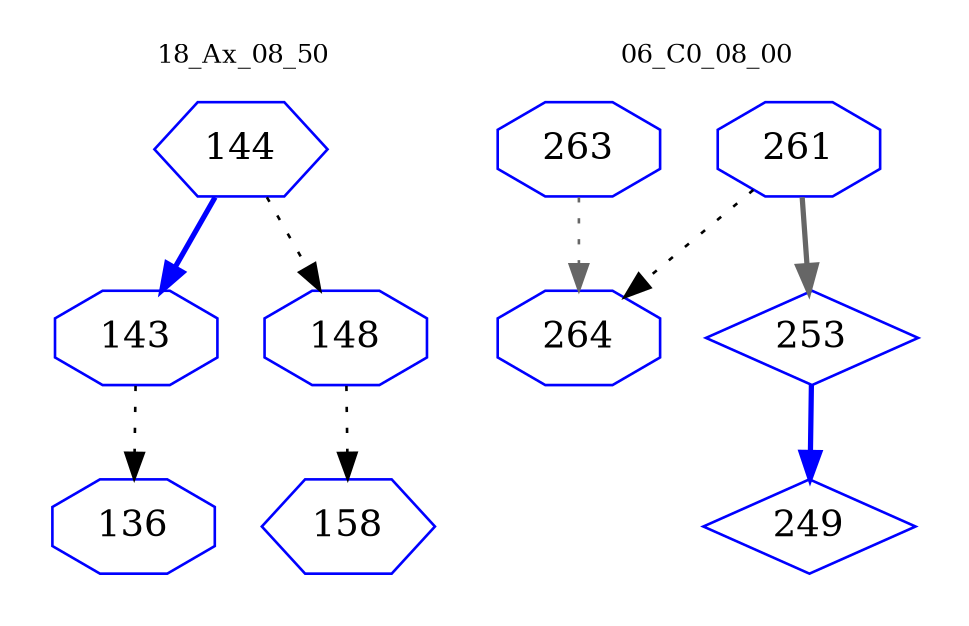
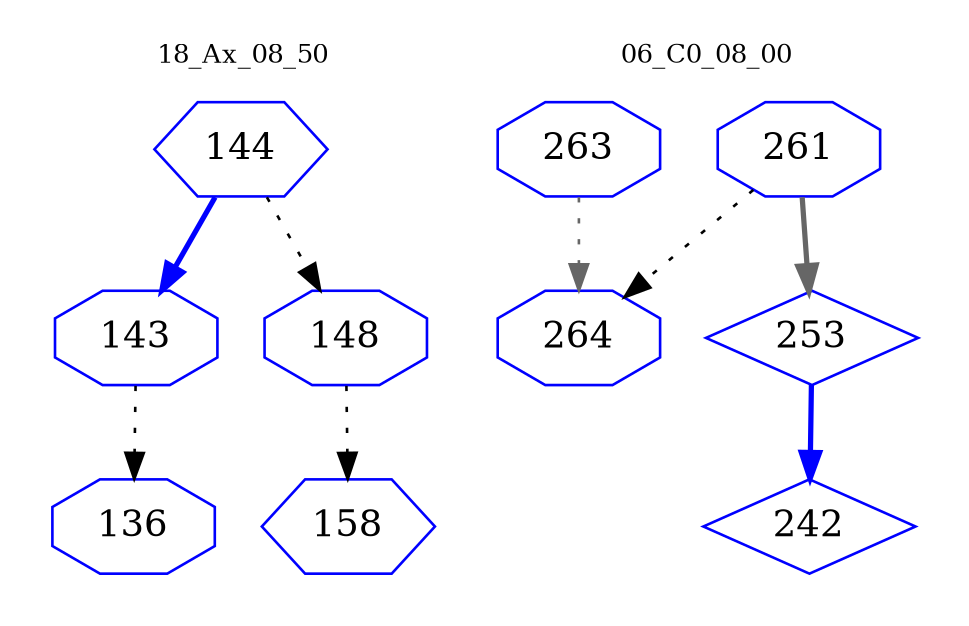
(809, 527) -> (809, 527)
